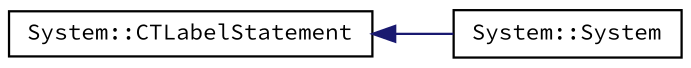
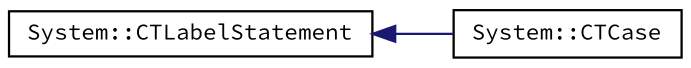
(568, 34) -> (568, 34)
